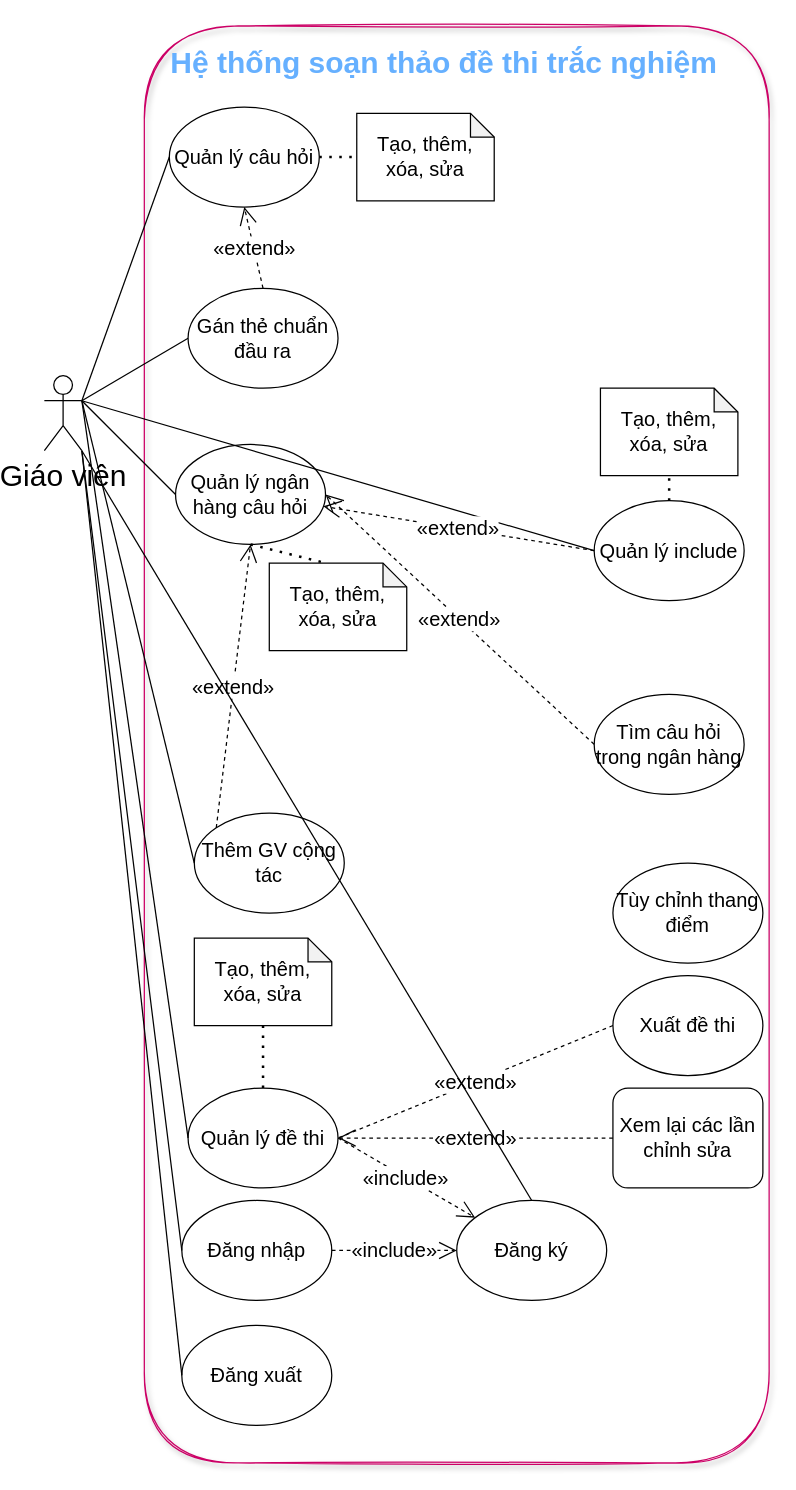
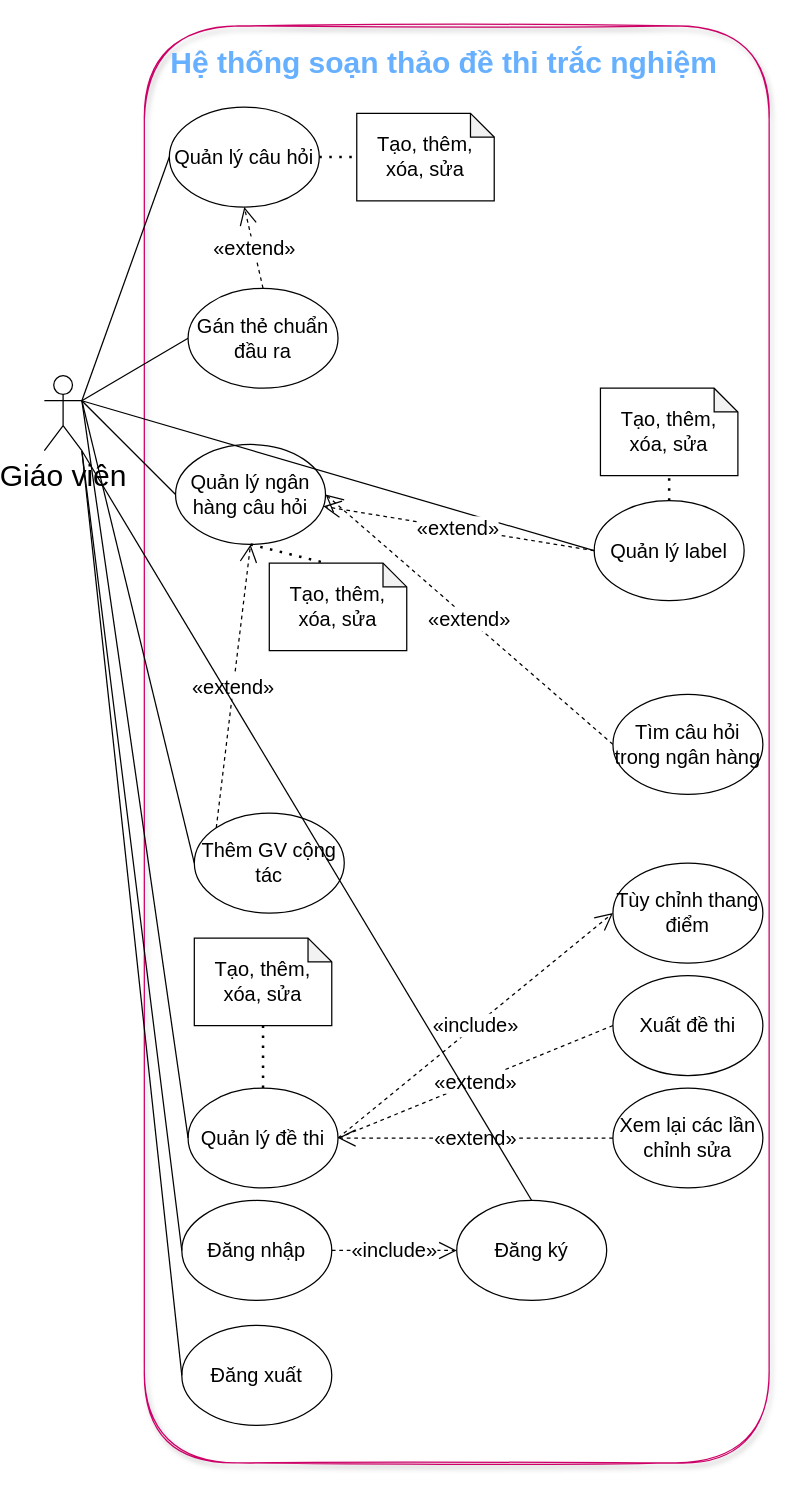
(669, 551) -> (669, 551)
(669, 744) -> (688, 744)
(688, 1138) -> (688, 1138)
(435, 1194) -> (478, 1024)
